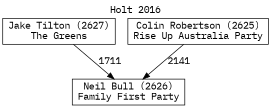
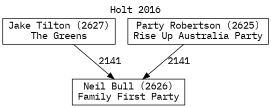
(198, 31) -> (198, 31)
(110, 62) -> (110, 62)
